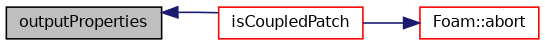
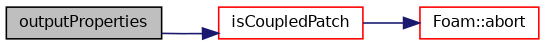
(198, 12) -> (182, 34)
